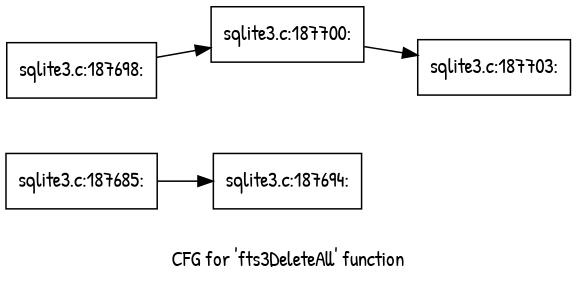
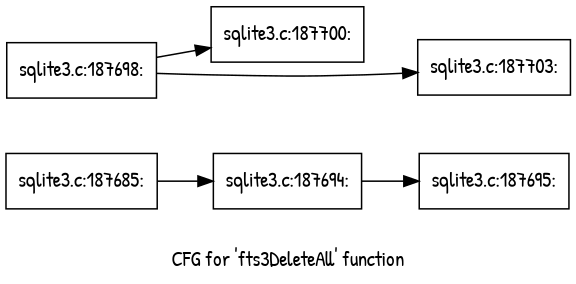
(383, 50) -> (280, 76)
none -> (494, 181)
